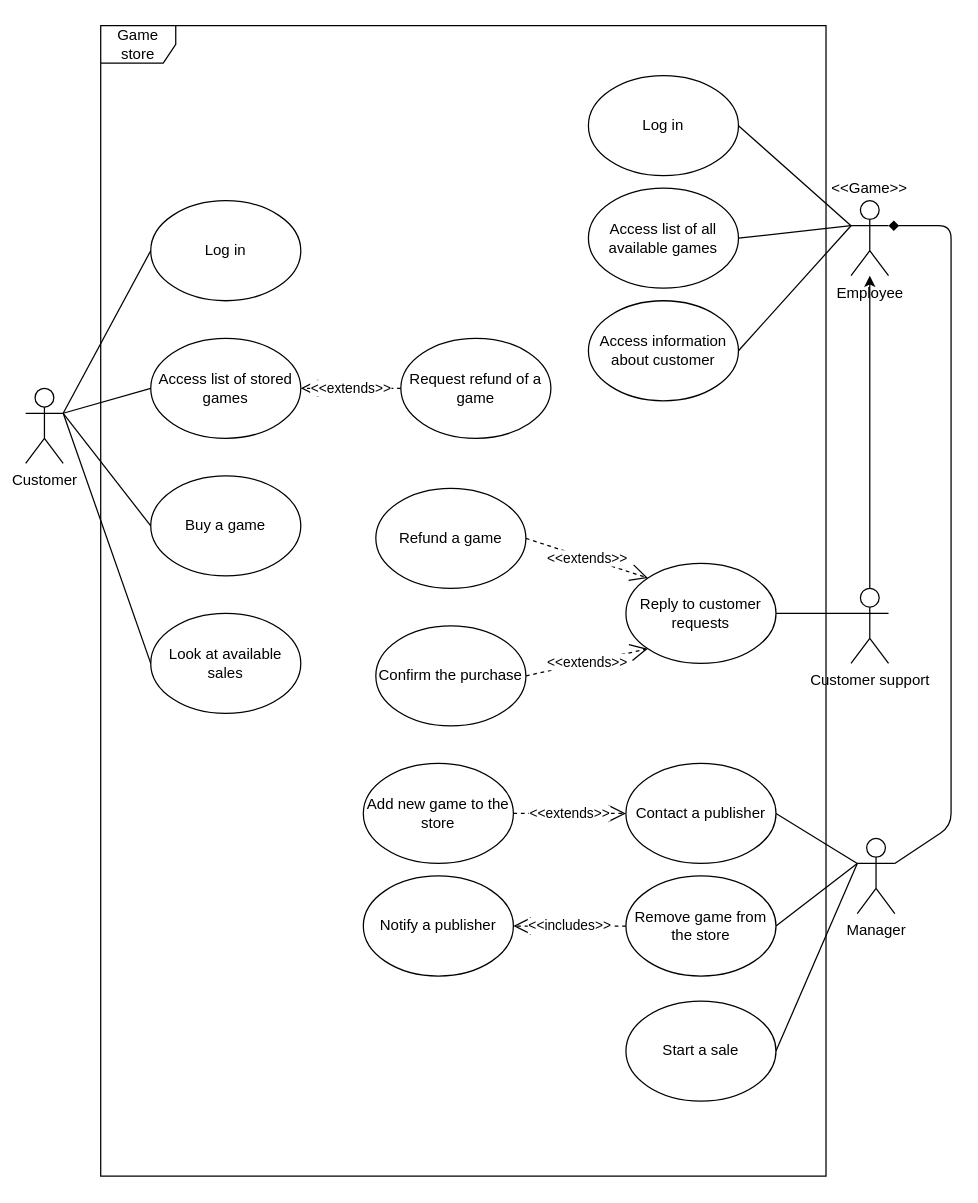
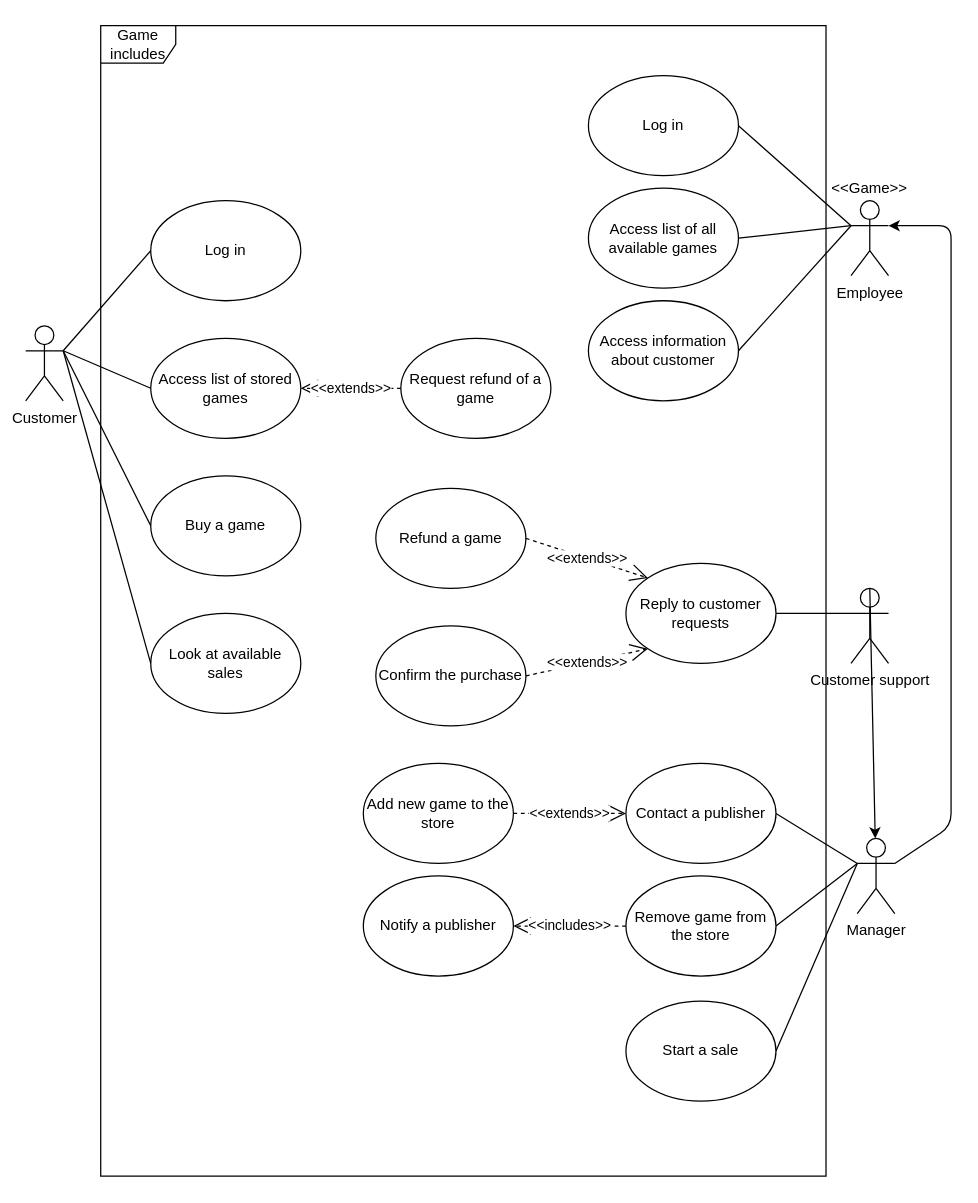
(138, 44) -> (138, 44)
(899, 226) -> (898, 226)
(44, 426) -> (44, 363)
(869, 442) -> (873, 737)
